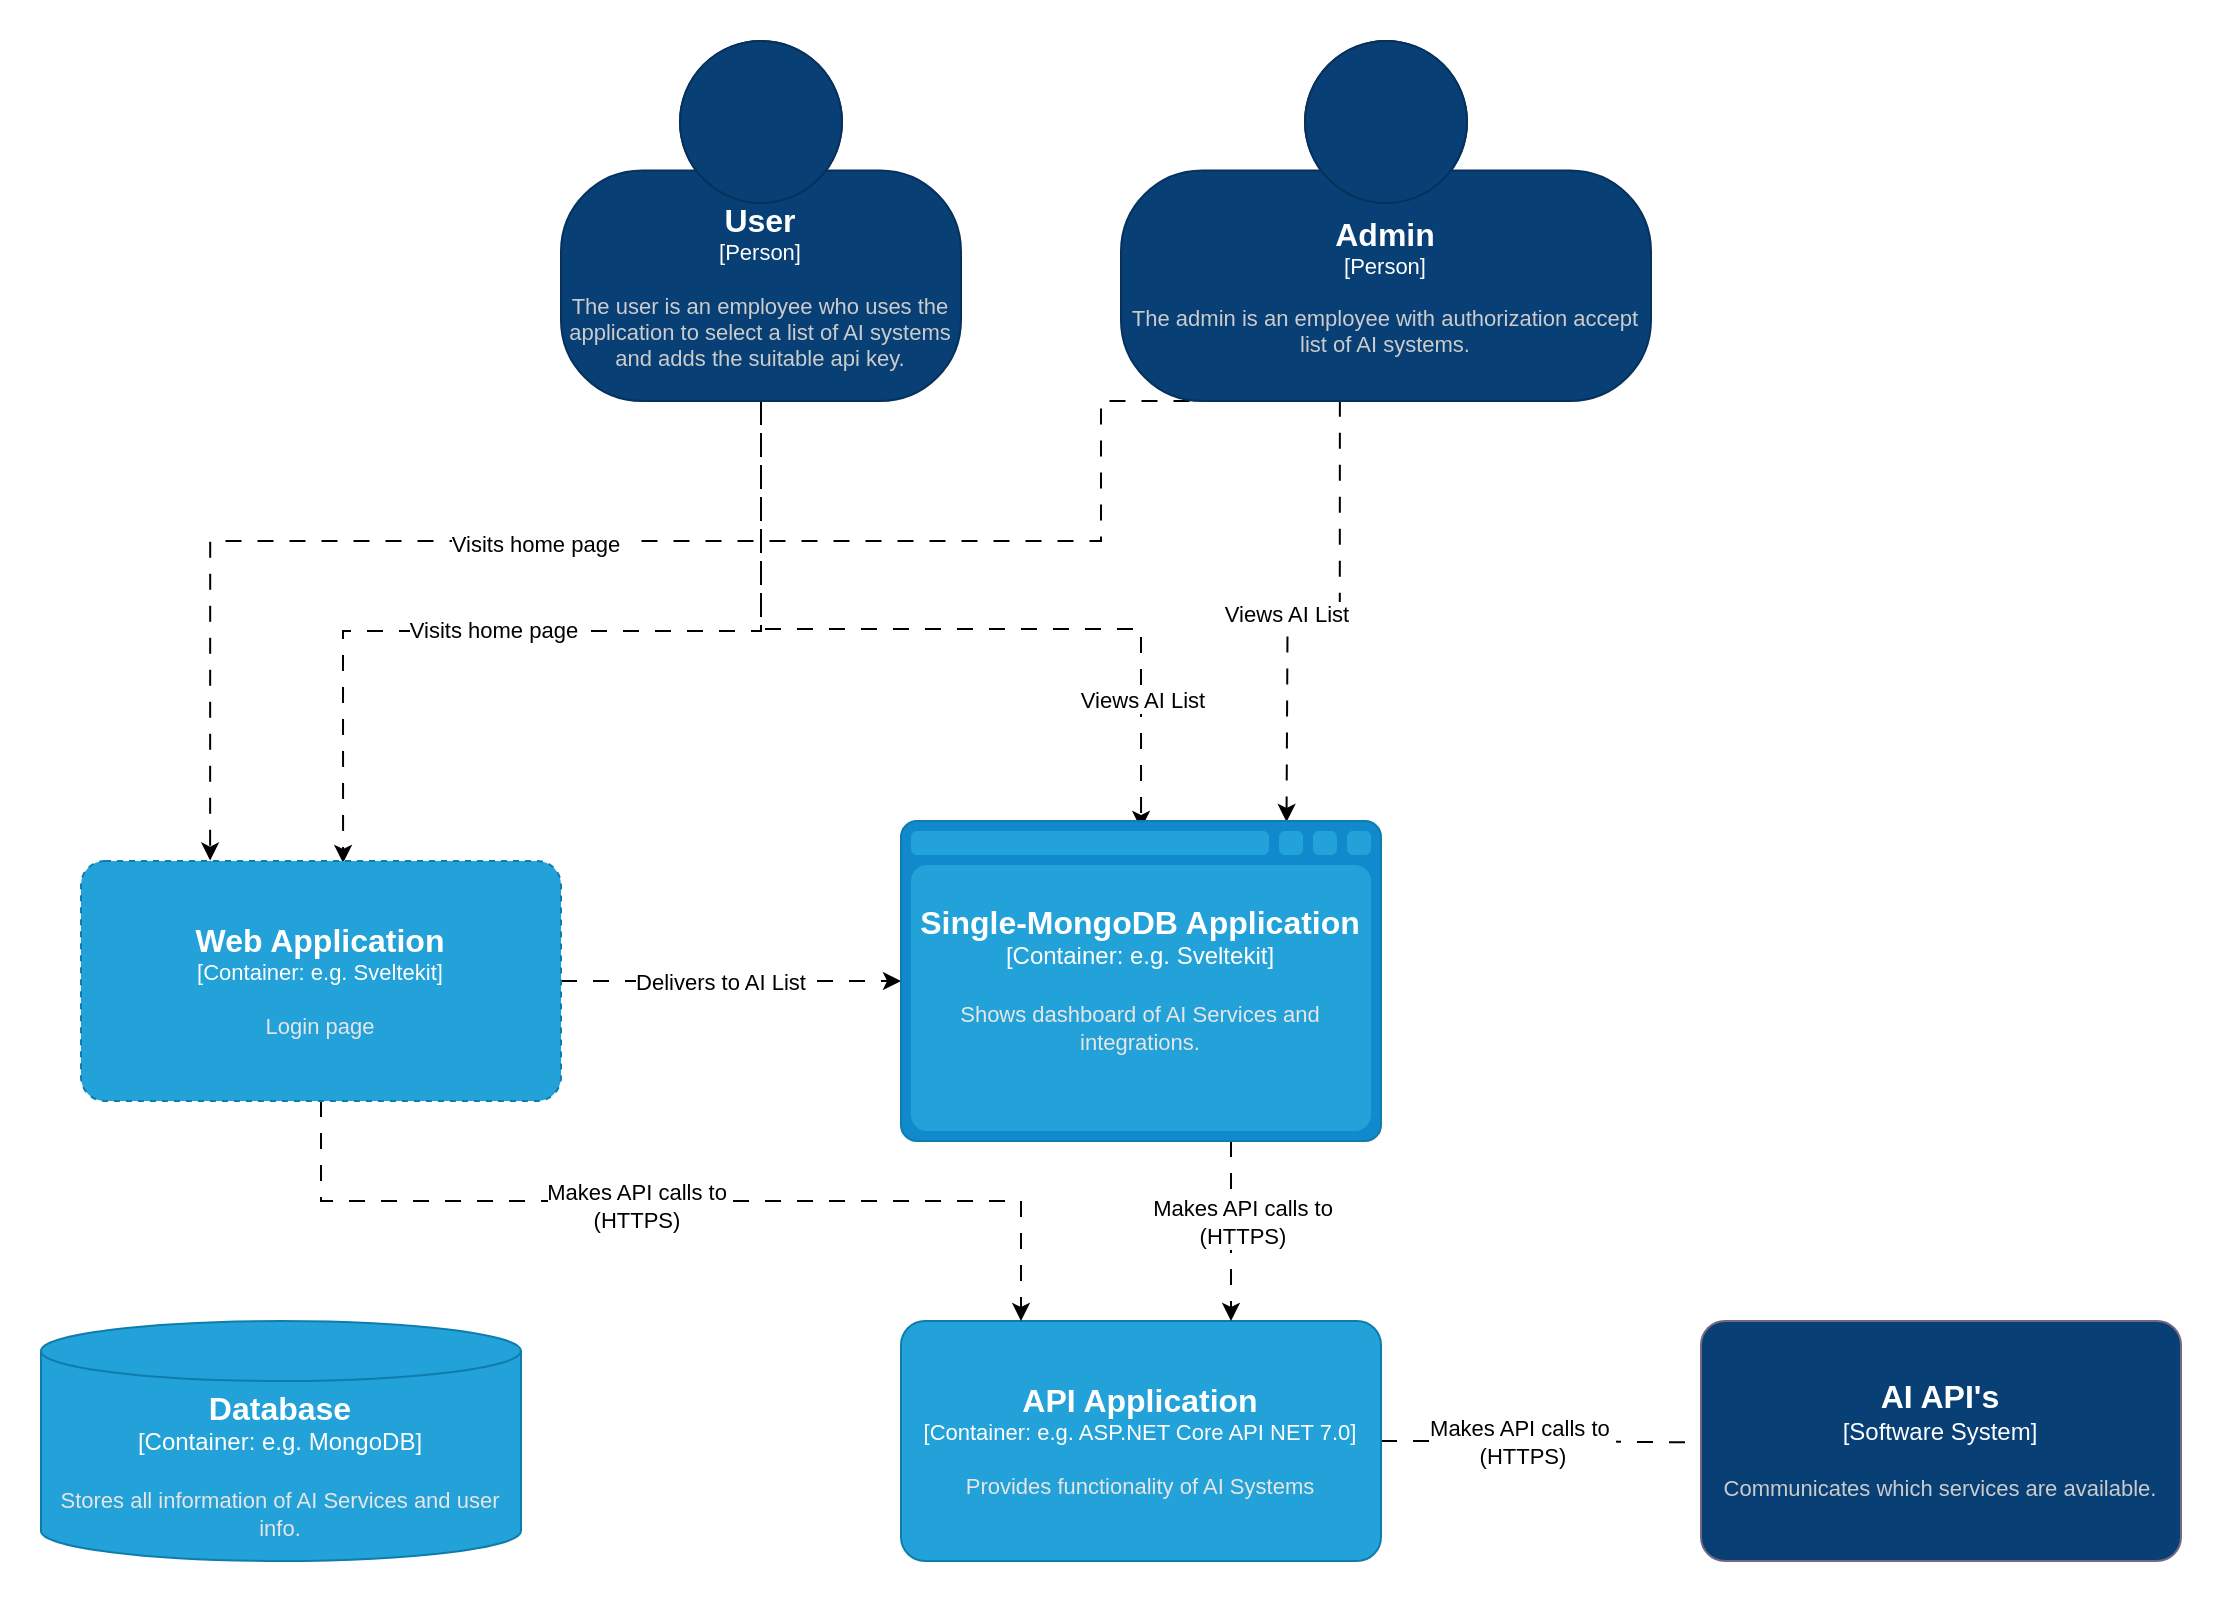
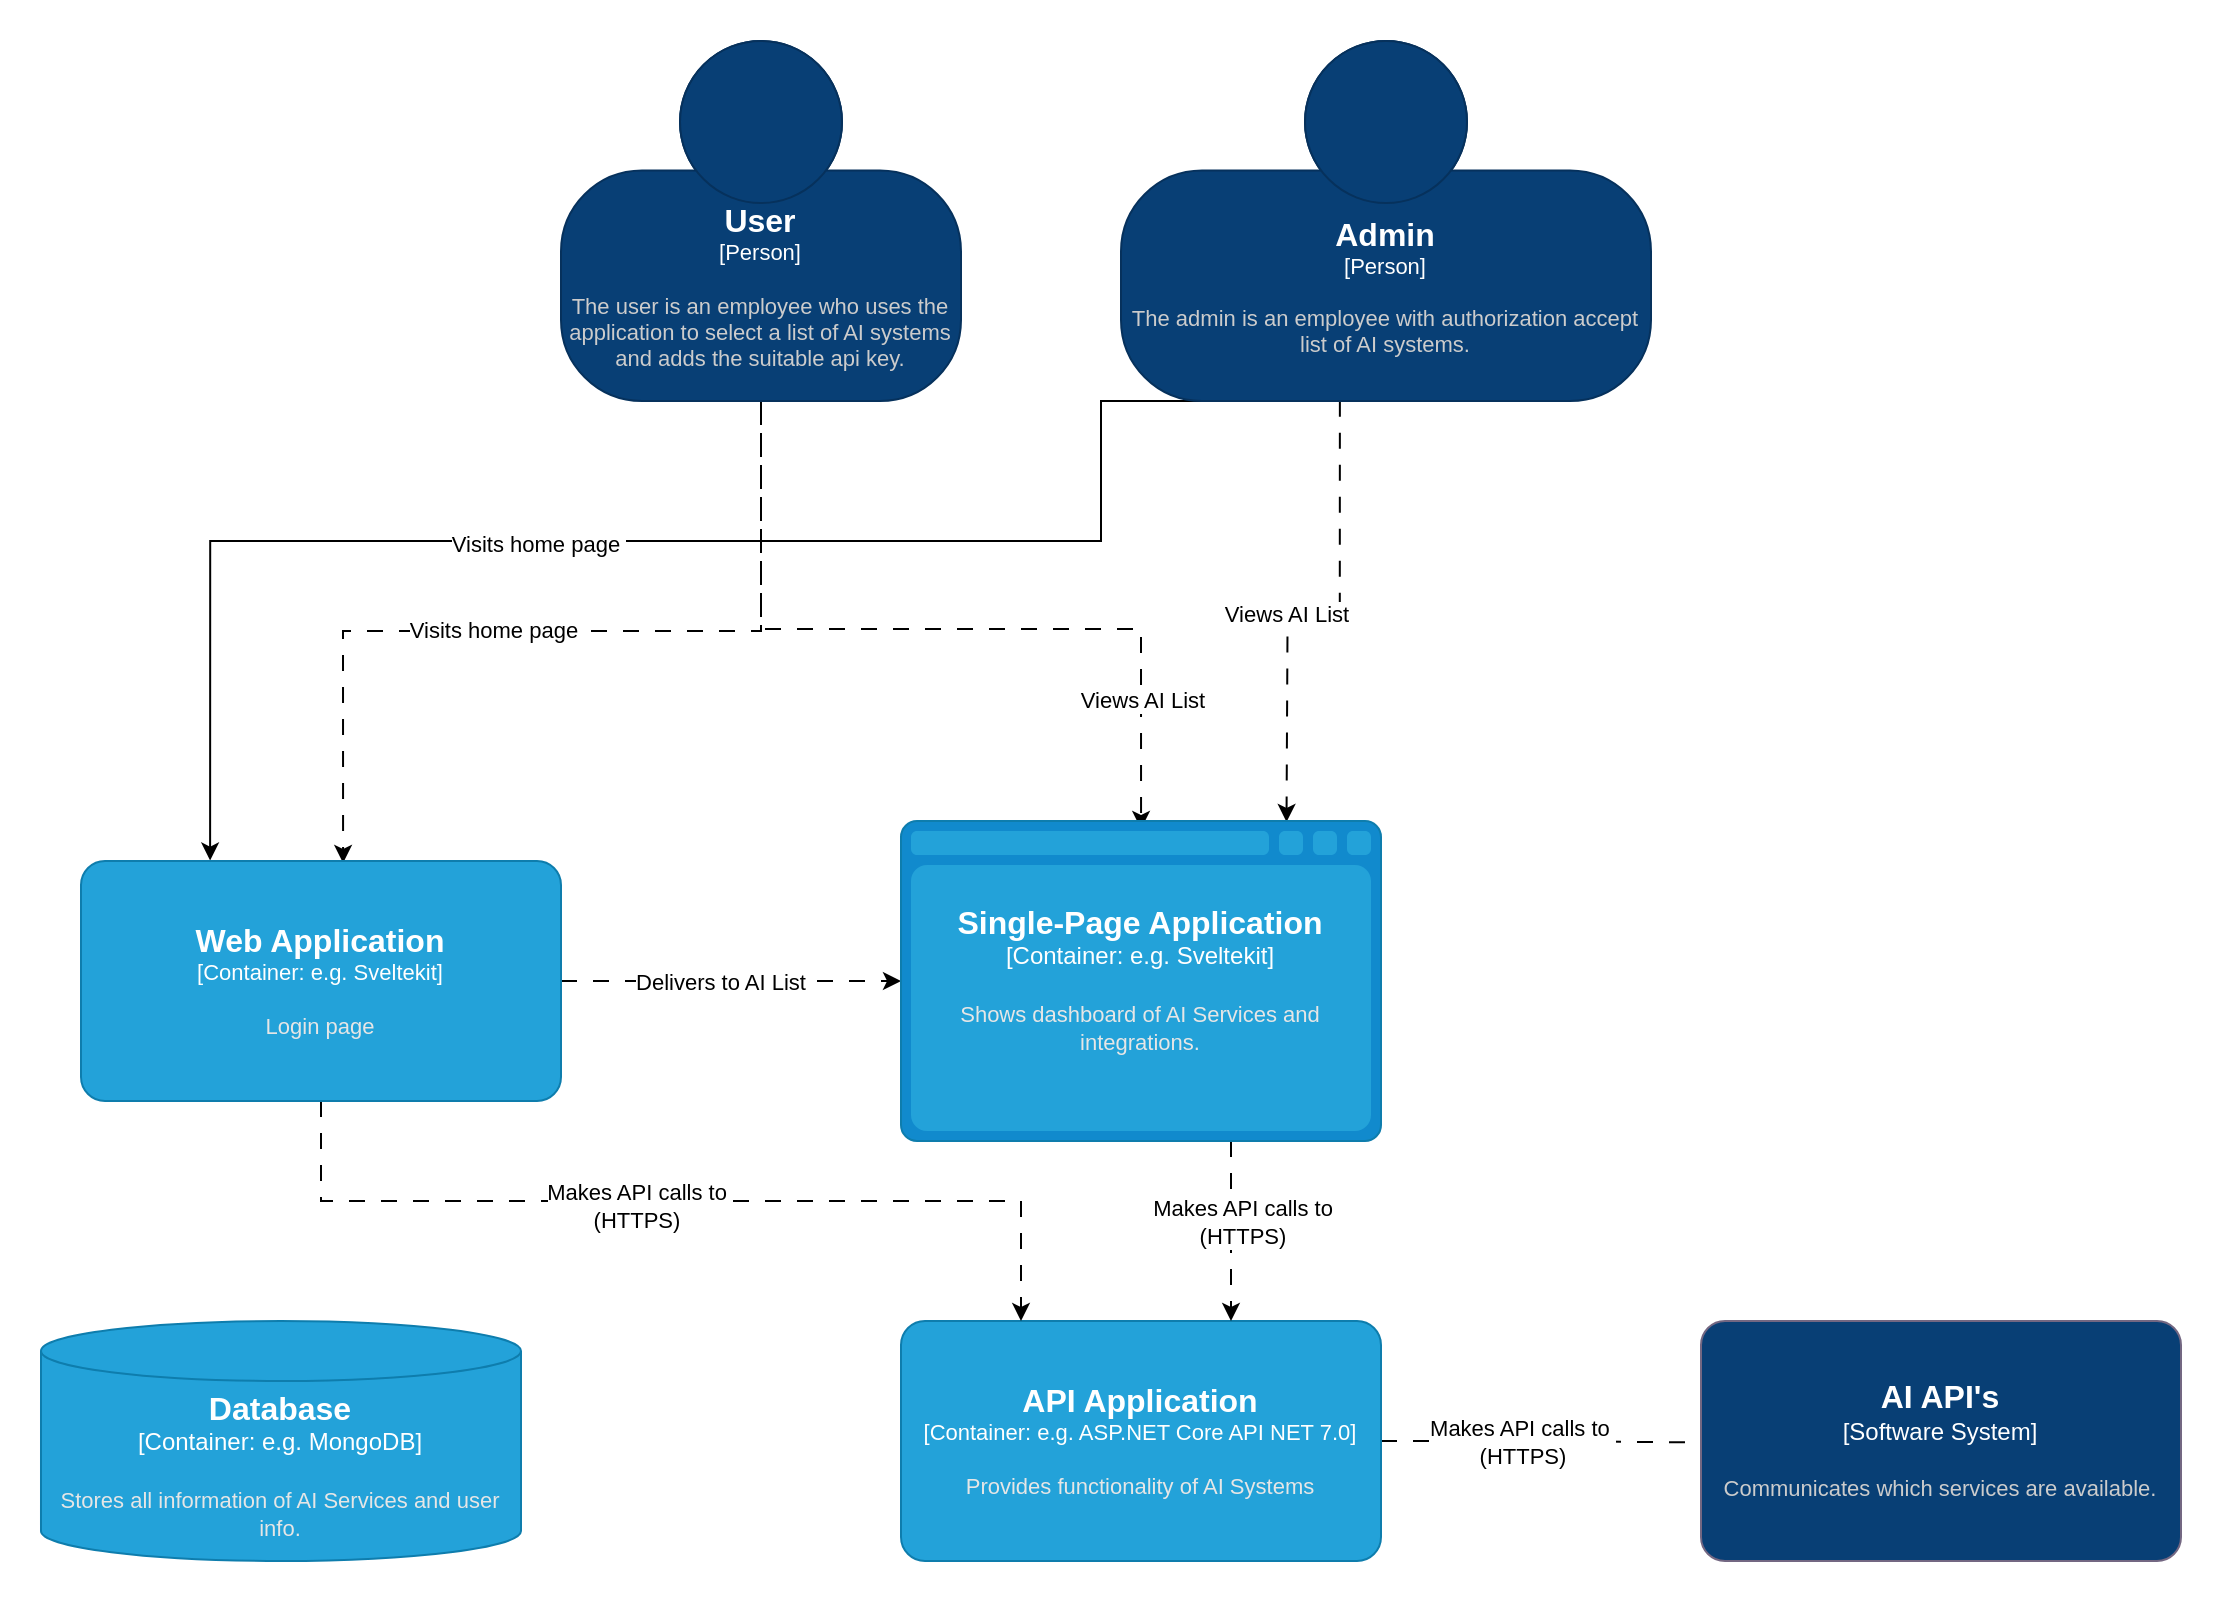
(210, 565) -> (210, 565)
(321, 981) -> (321, 981)
(1141, 981) -> (1141, 981)
